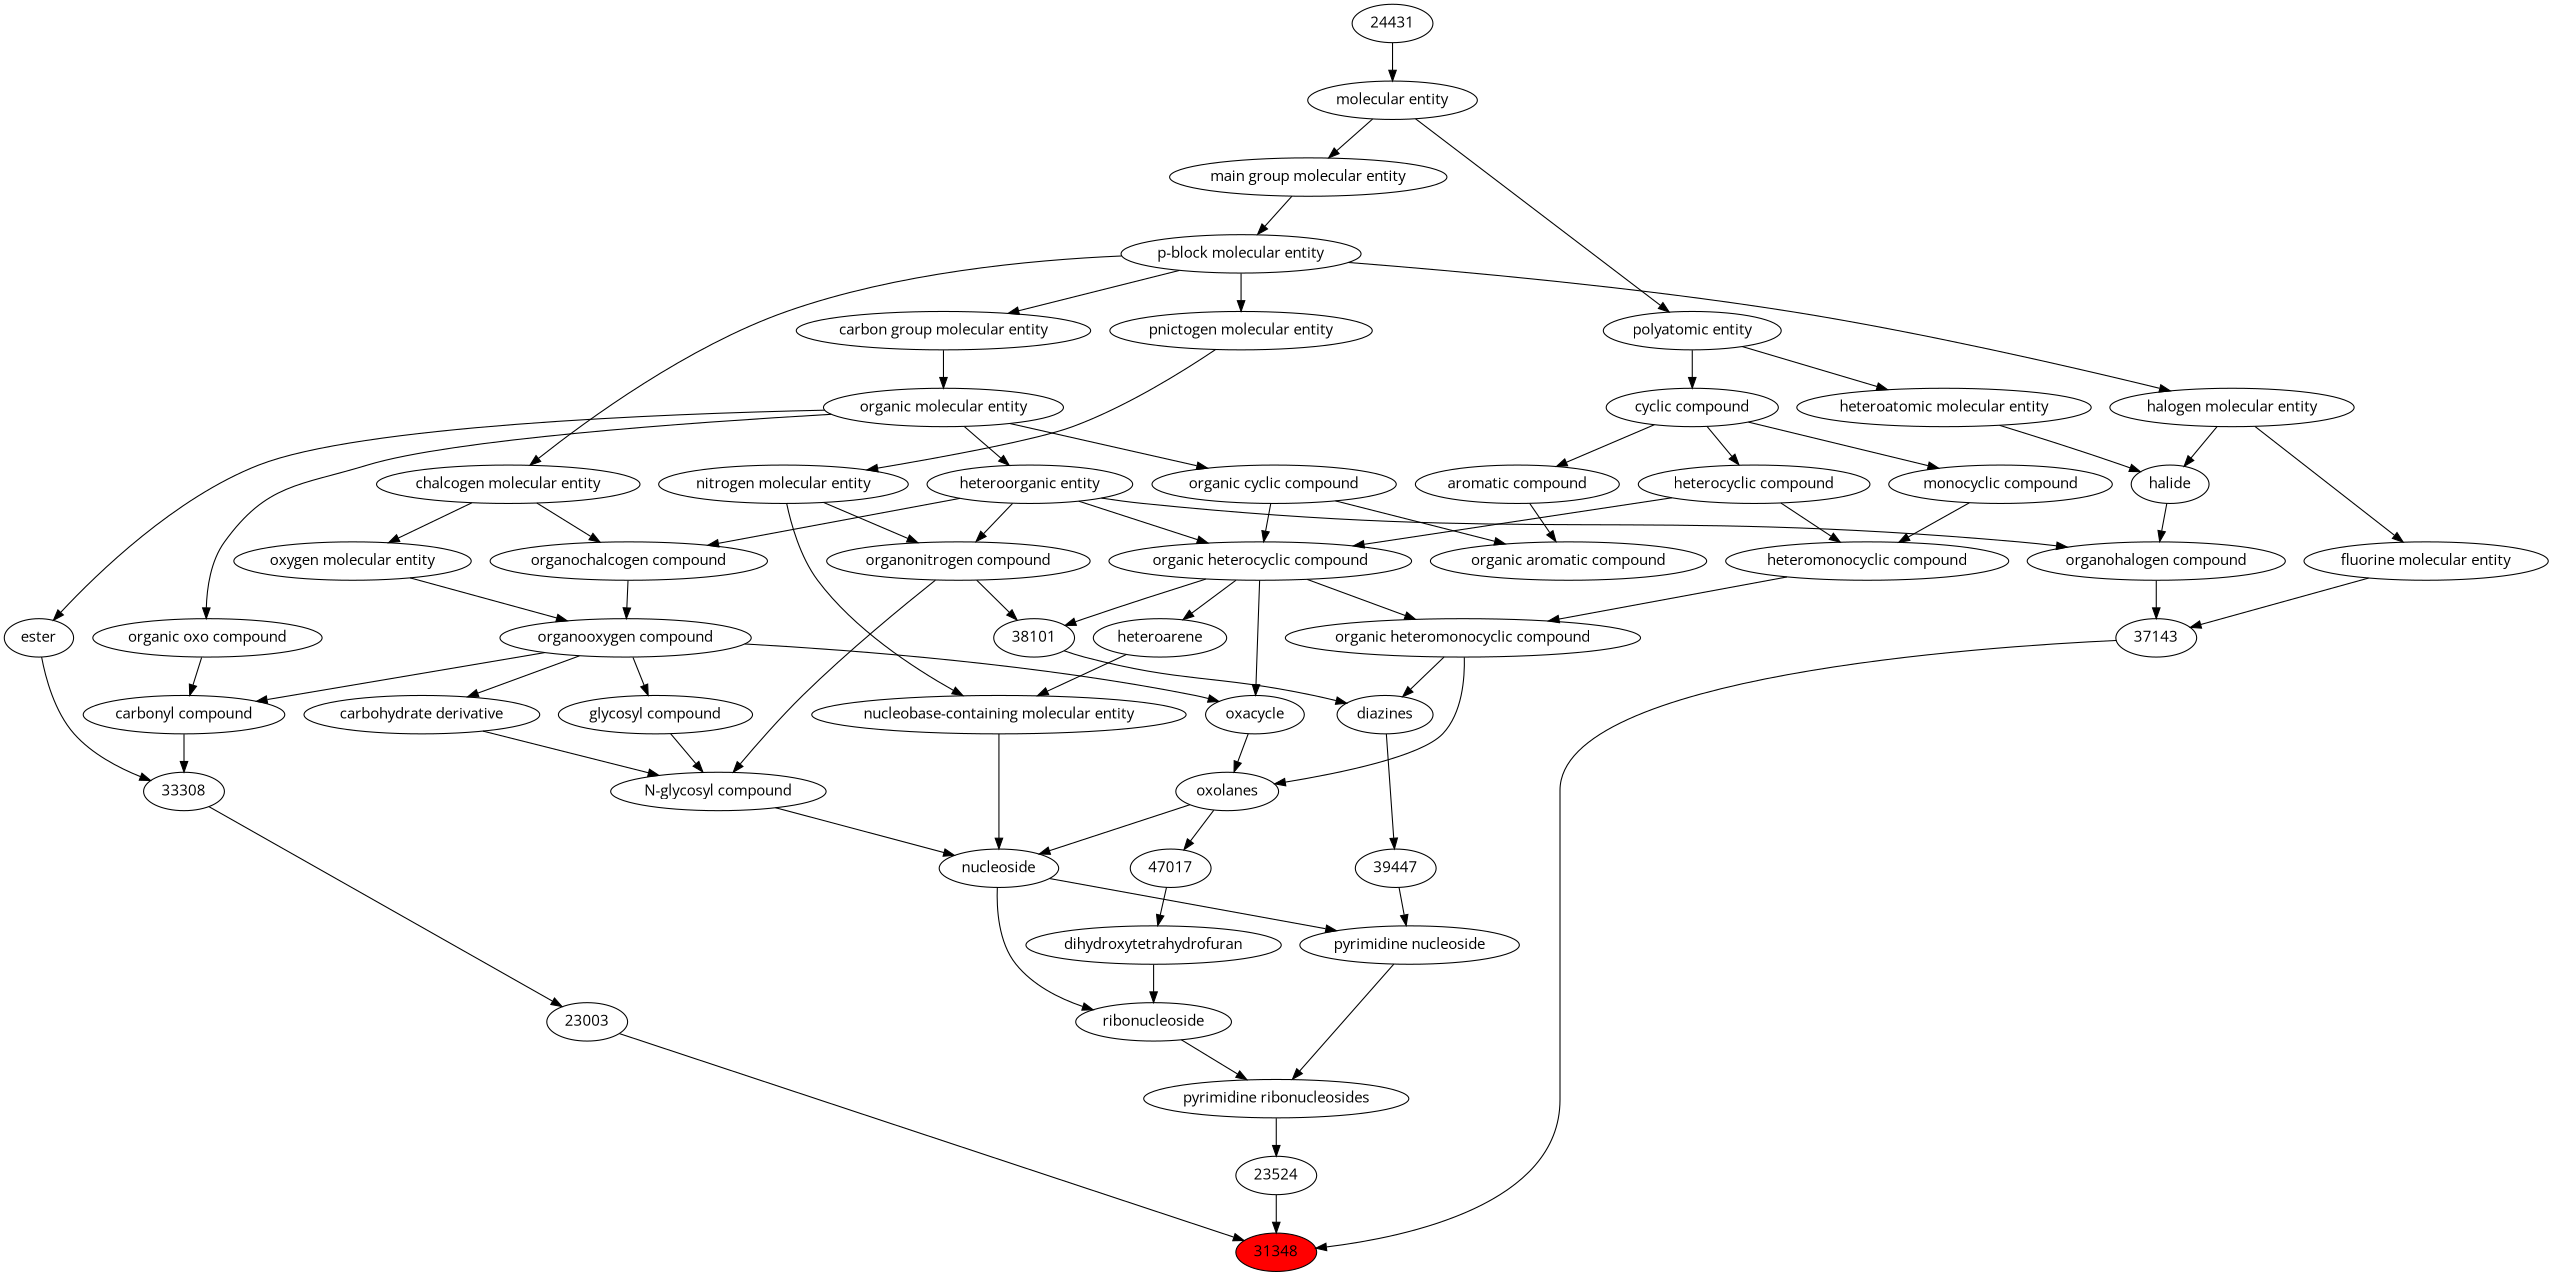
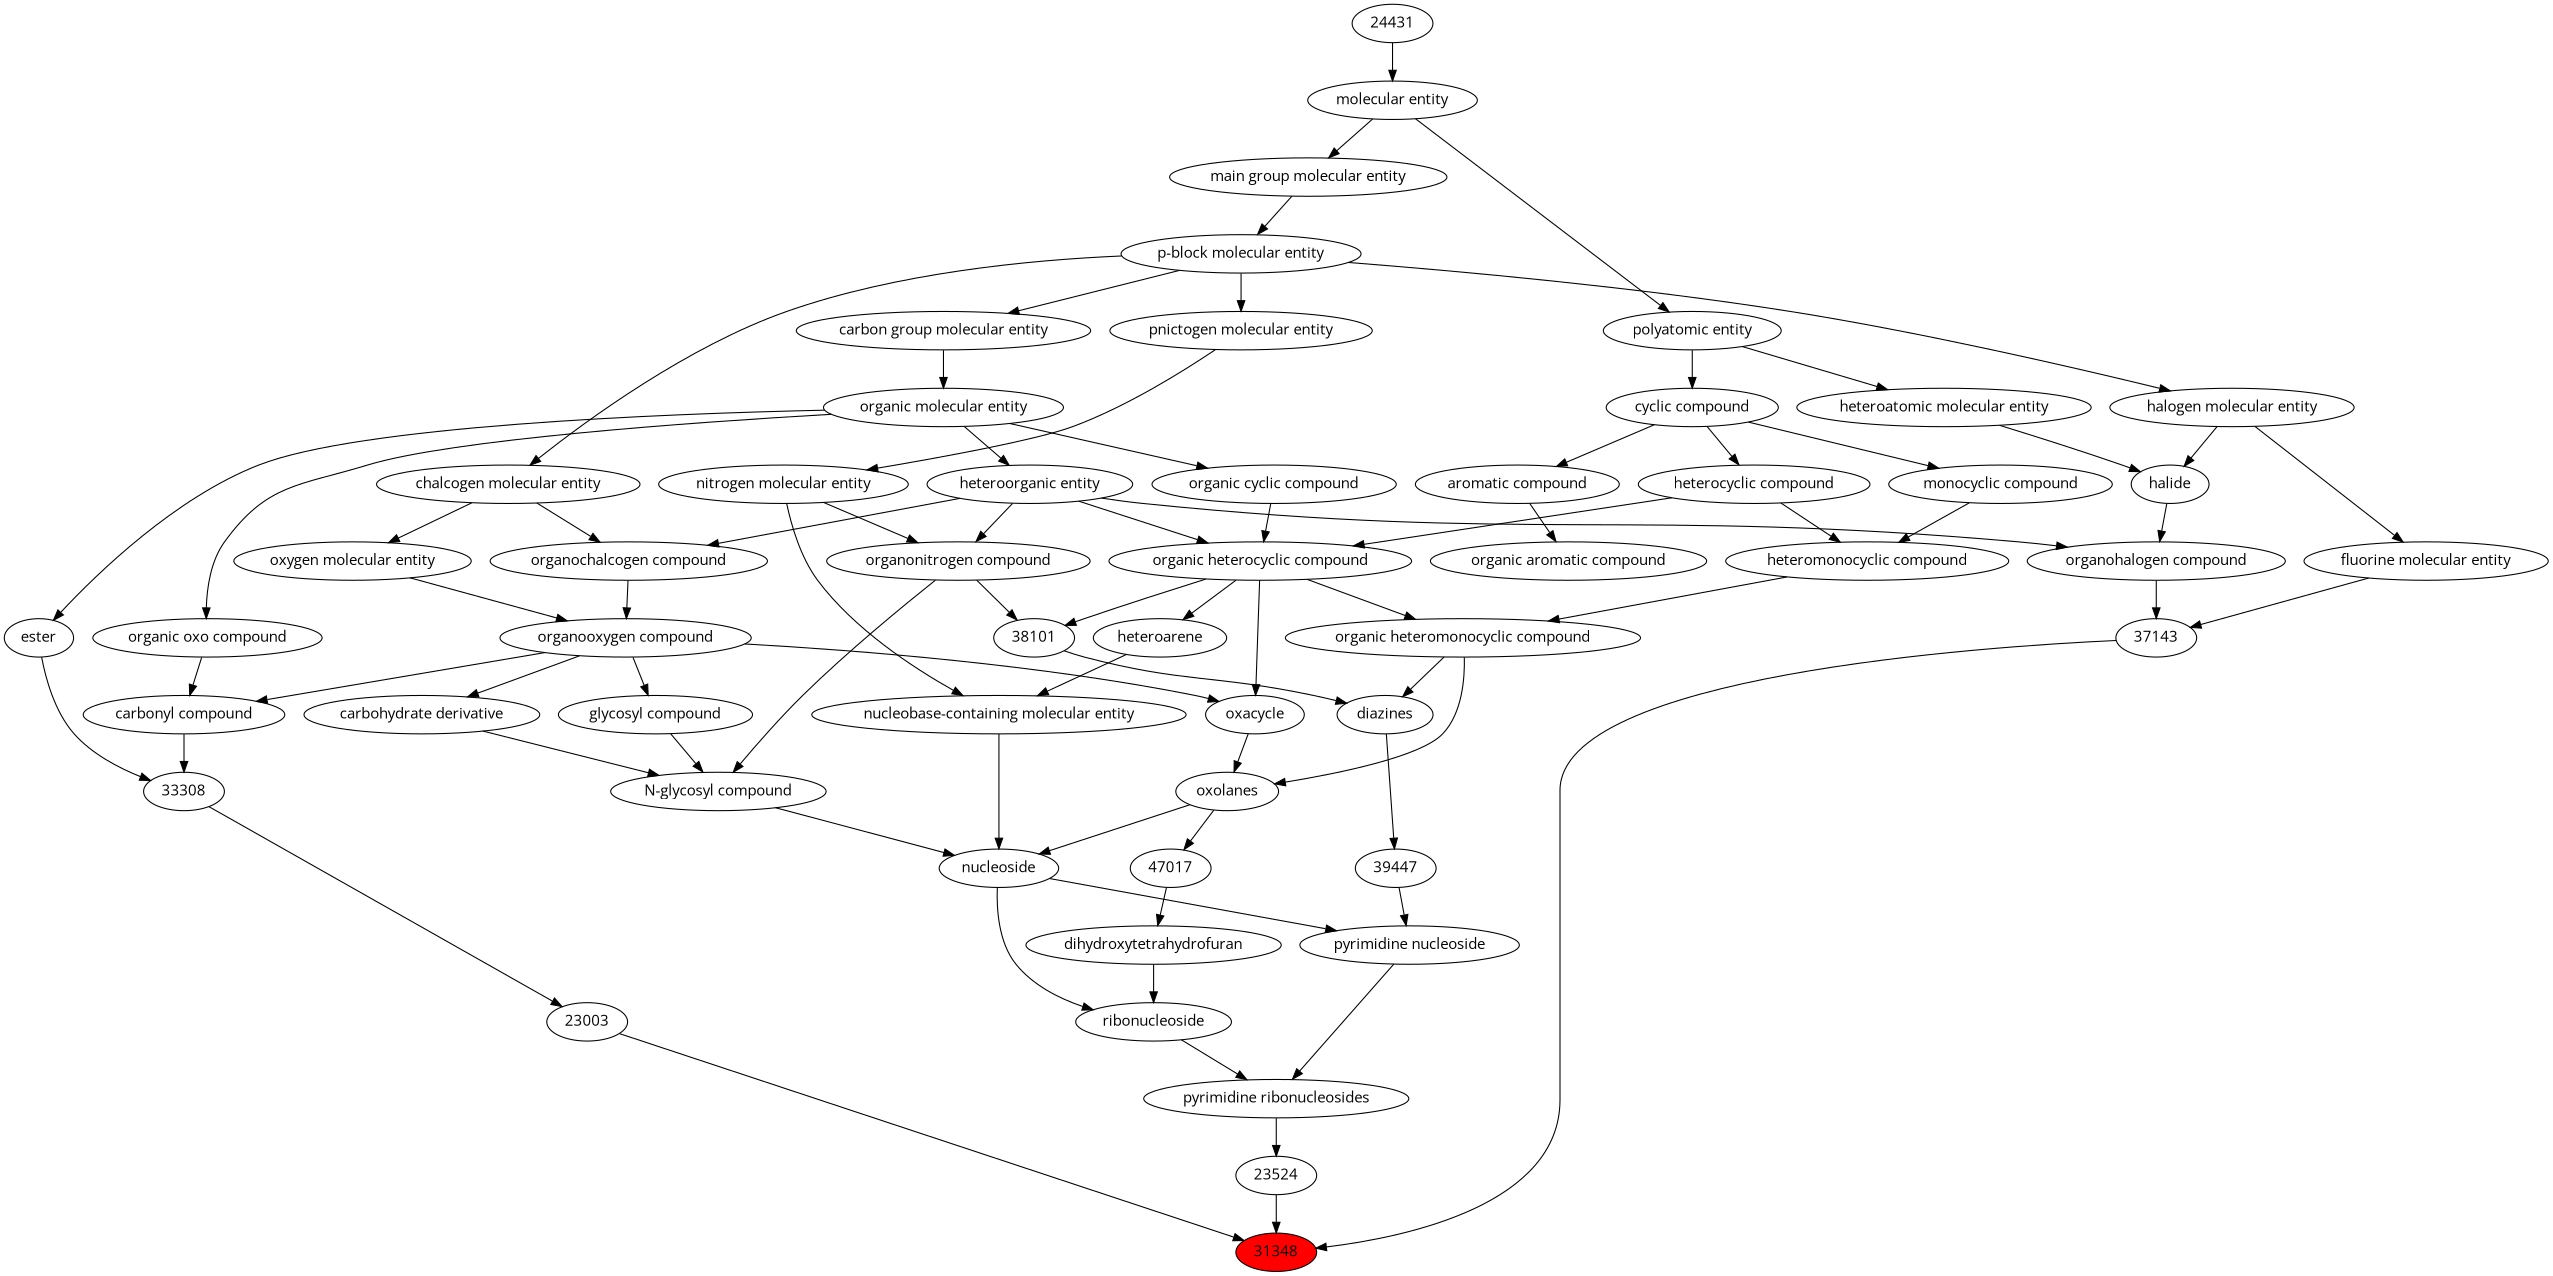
(1387, 514) -> none
